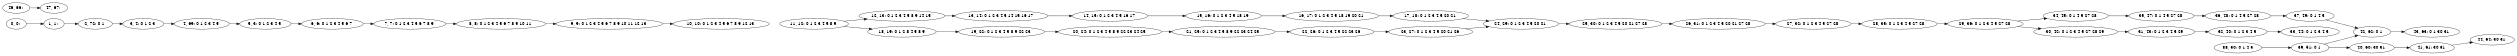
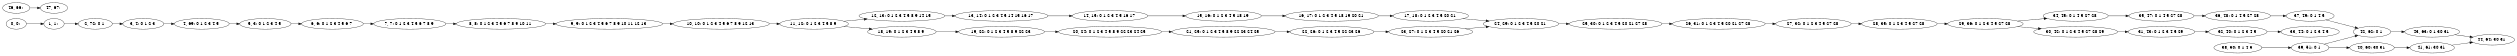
none -> (773, 24)
(902, 32) -> (902, 32)
none -> (2462, 36)
(2238, 48) -> (2238, 48)
